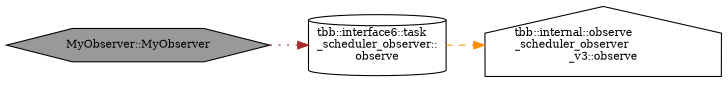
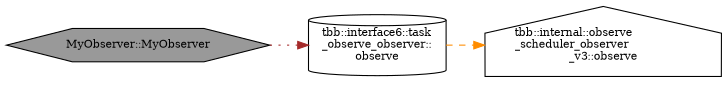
(377, 45) -> (377, 45)
